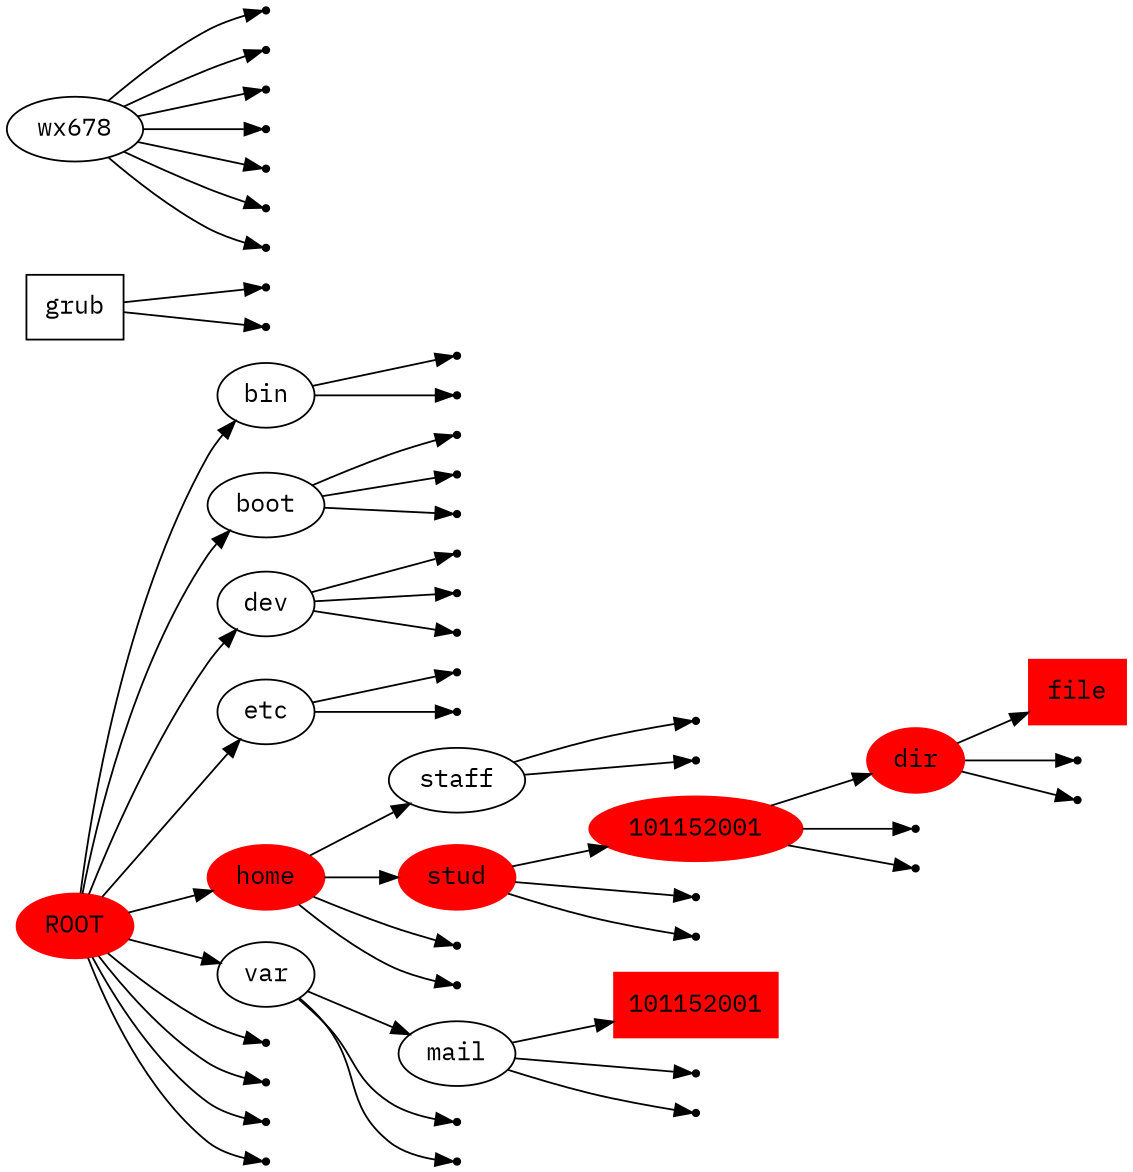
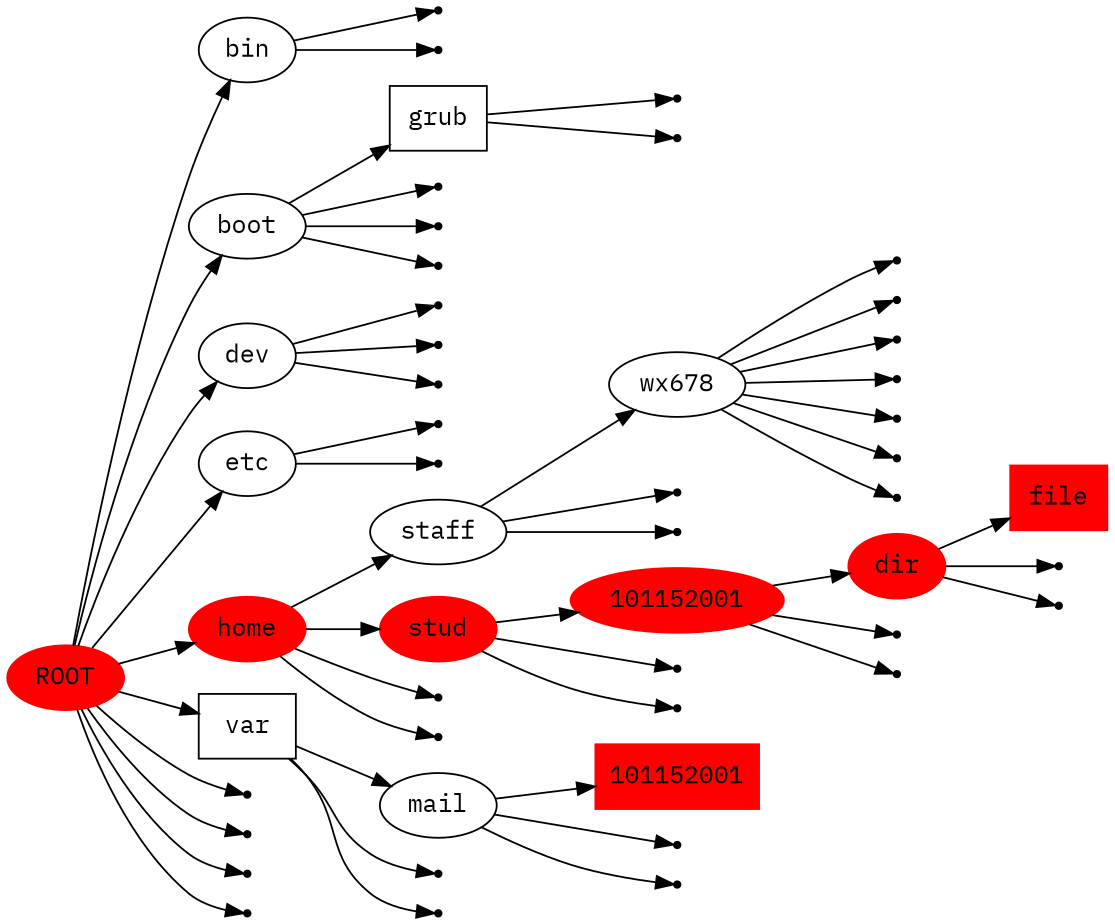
none -> (331, 179)
none -> (550, 463)
(266, 974) -> (247, 726)
